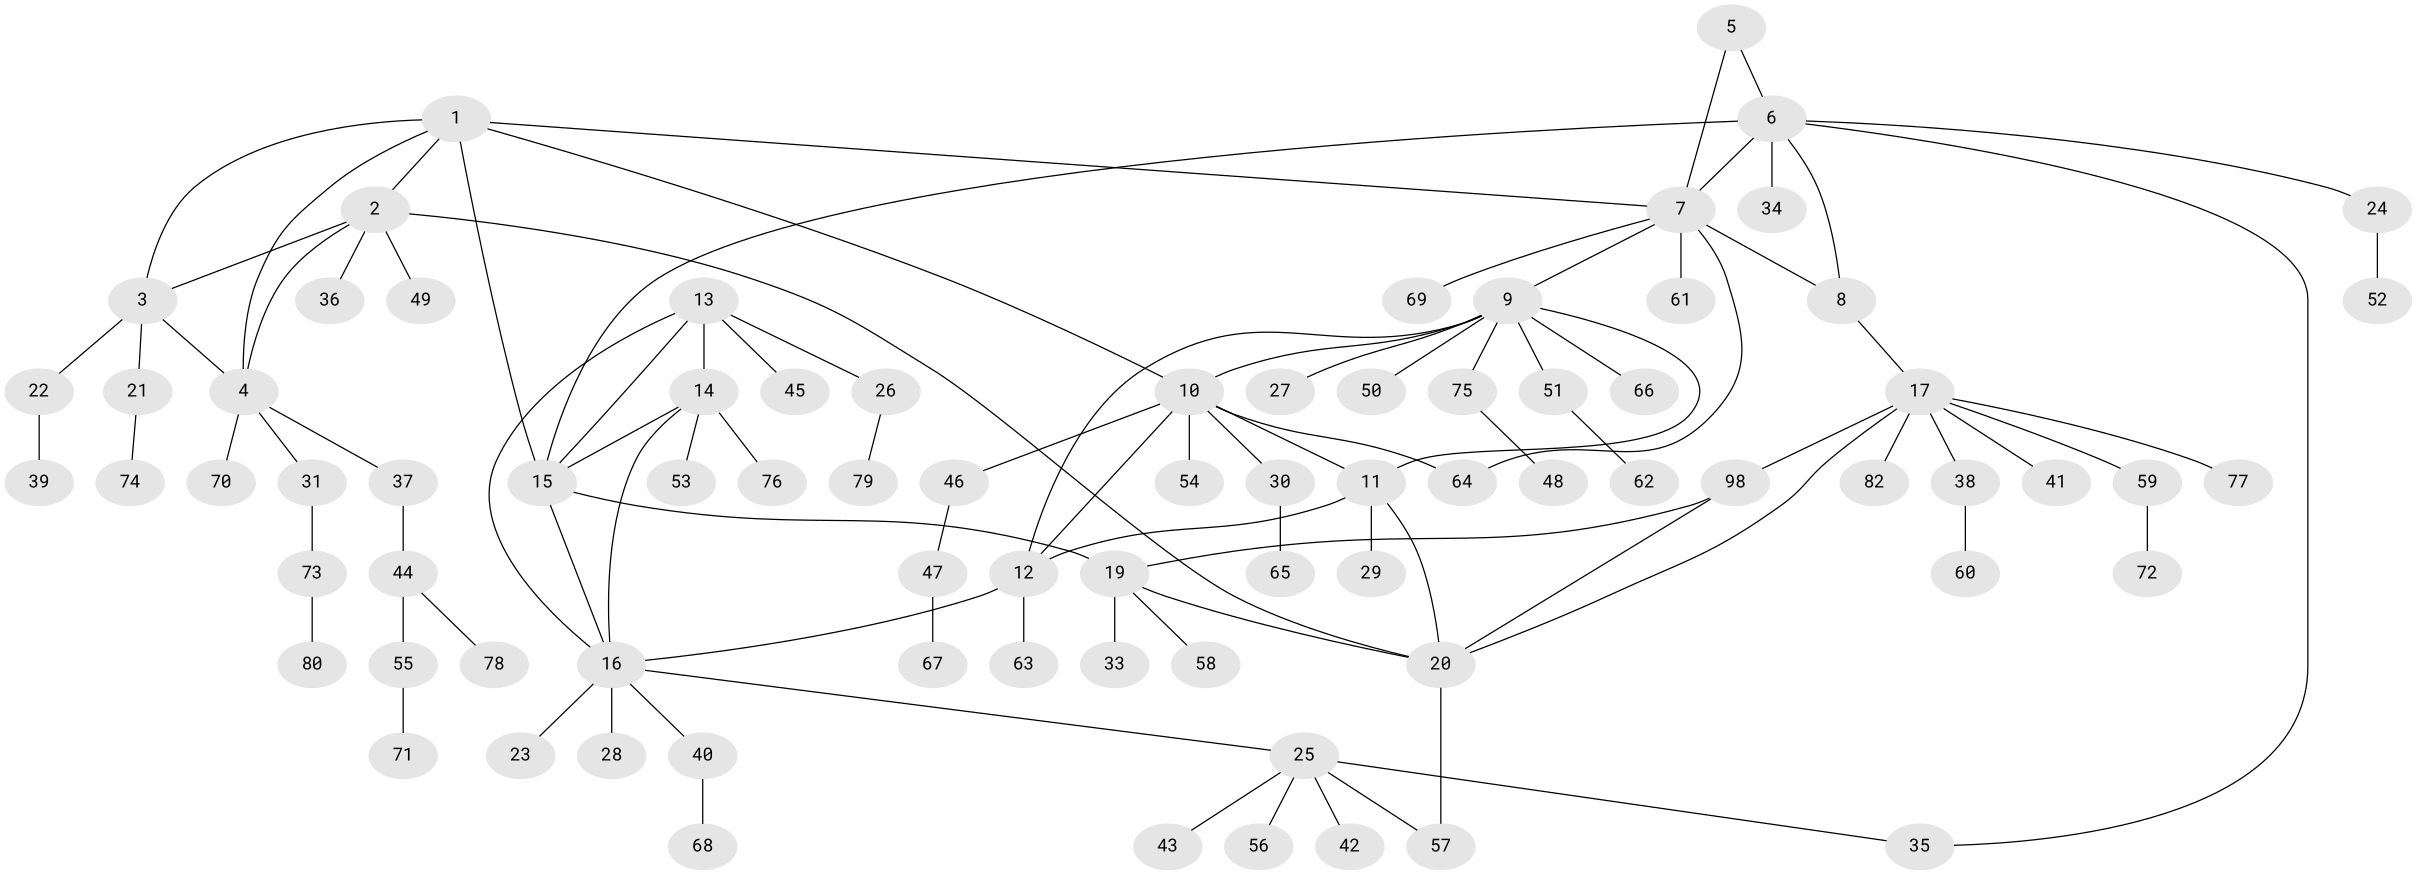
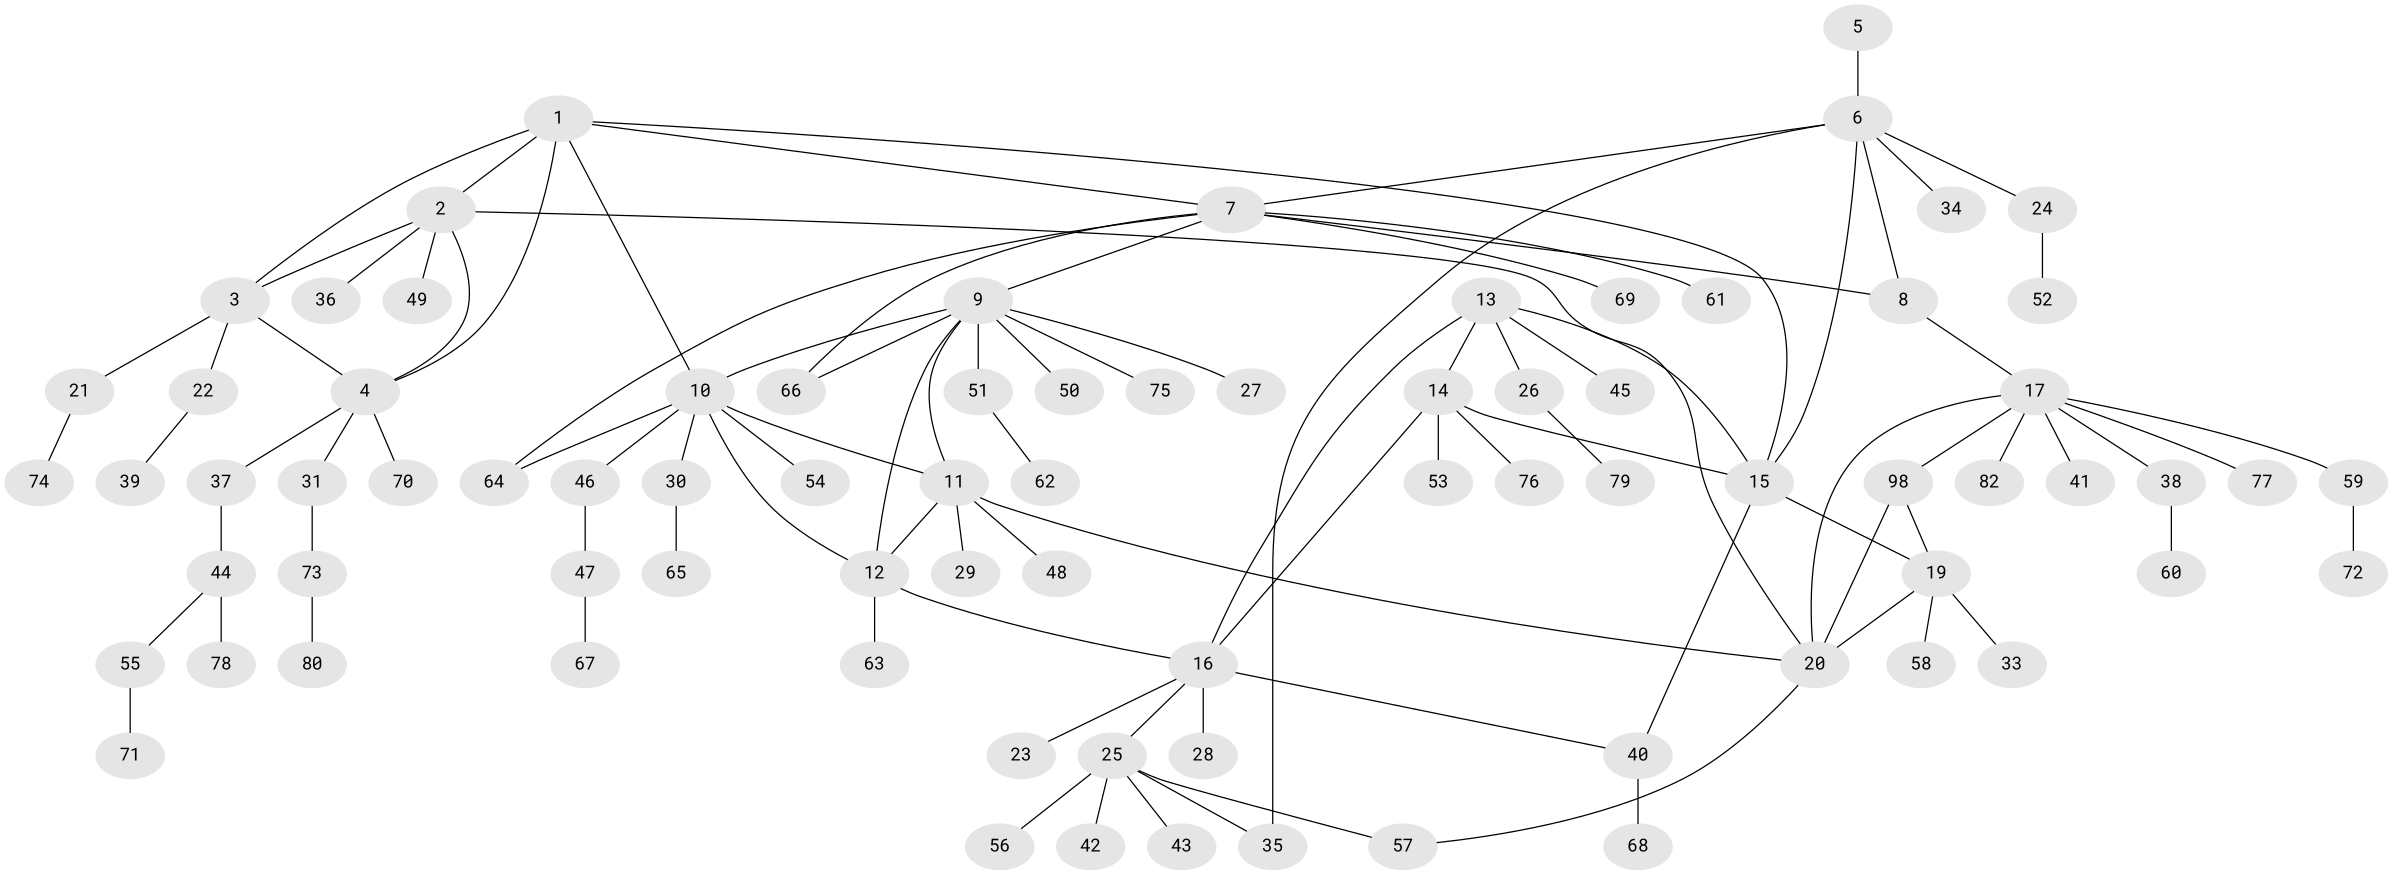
(1708, 112) -> (987, 256)
(1508, 437) -> (1005, 528)
(577, 574) -> (1699, 619)
